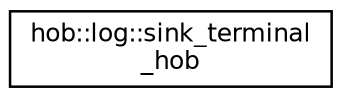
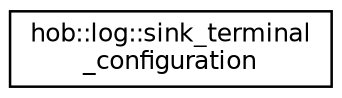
(171, 49) -> (171, 49)
